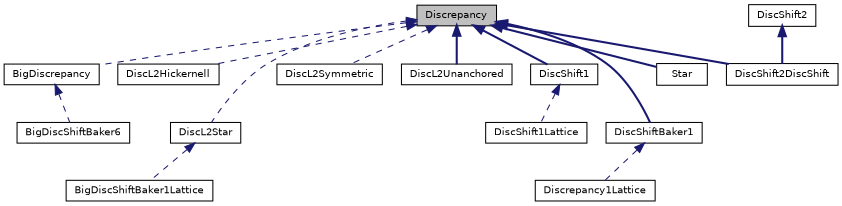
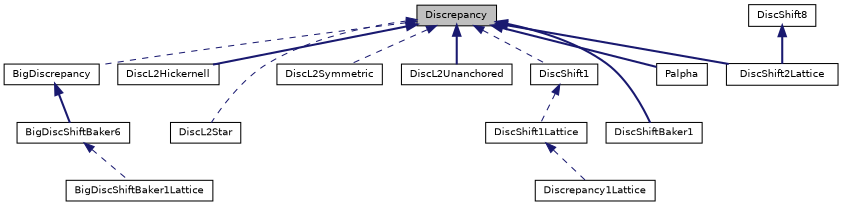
(782, 16) -> (782, 16)
(515, 47) -> (515, 47)
(271, 53) -> (271, 53)
(682, 74) -> (682, 74)
(782, 74) -> (782, 74)
(64, 108) -> (64, 108)
(169, 165) -> (110, 165)
(621, 165) -> (570, 165)
